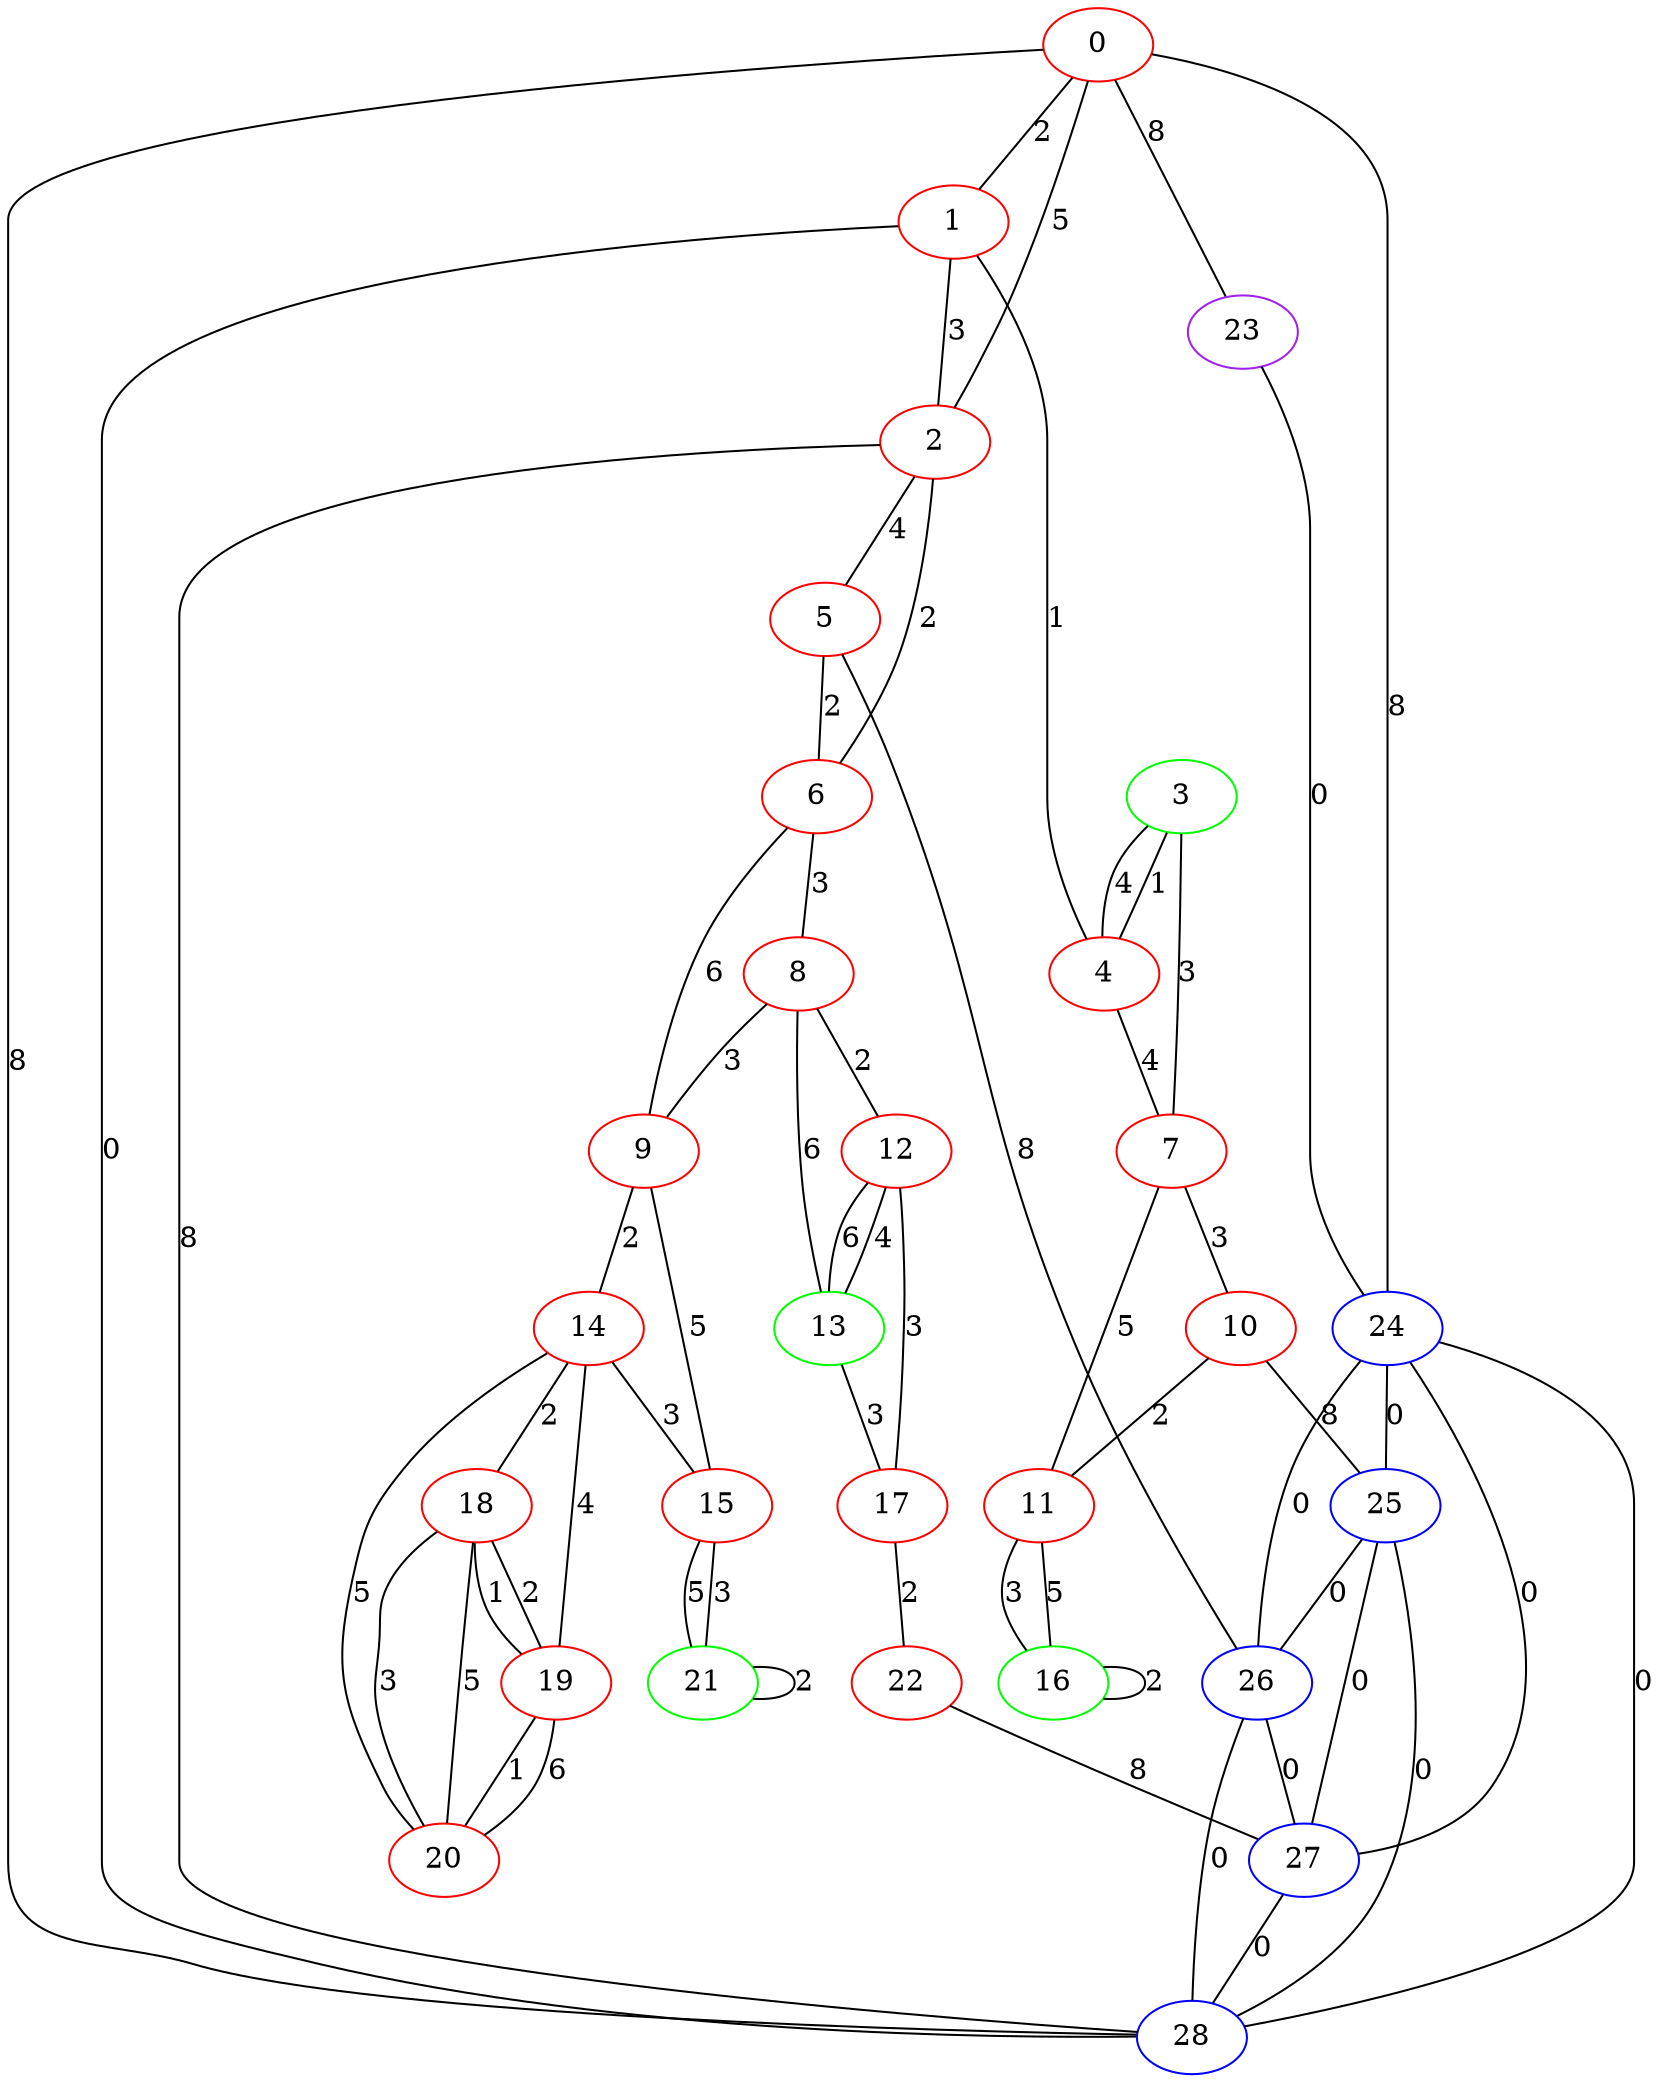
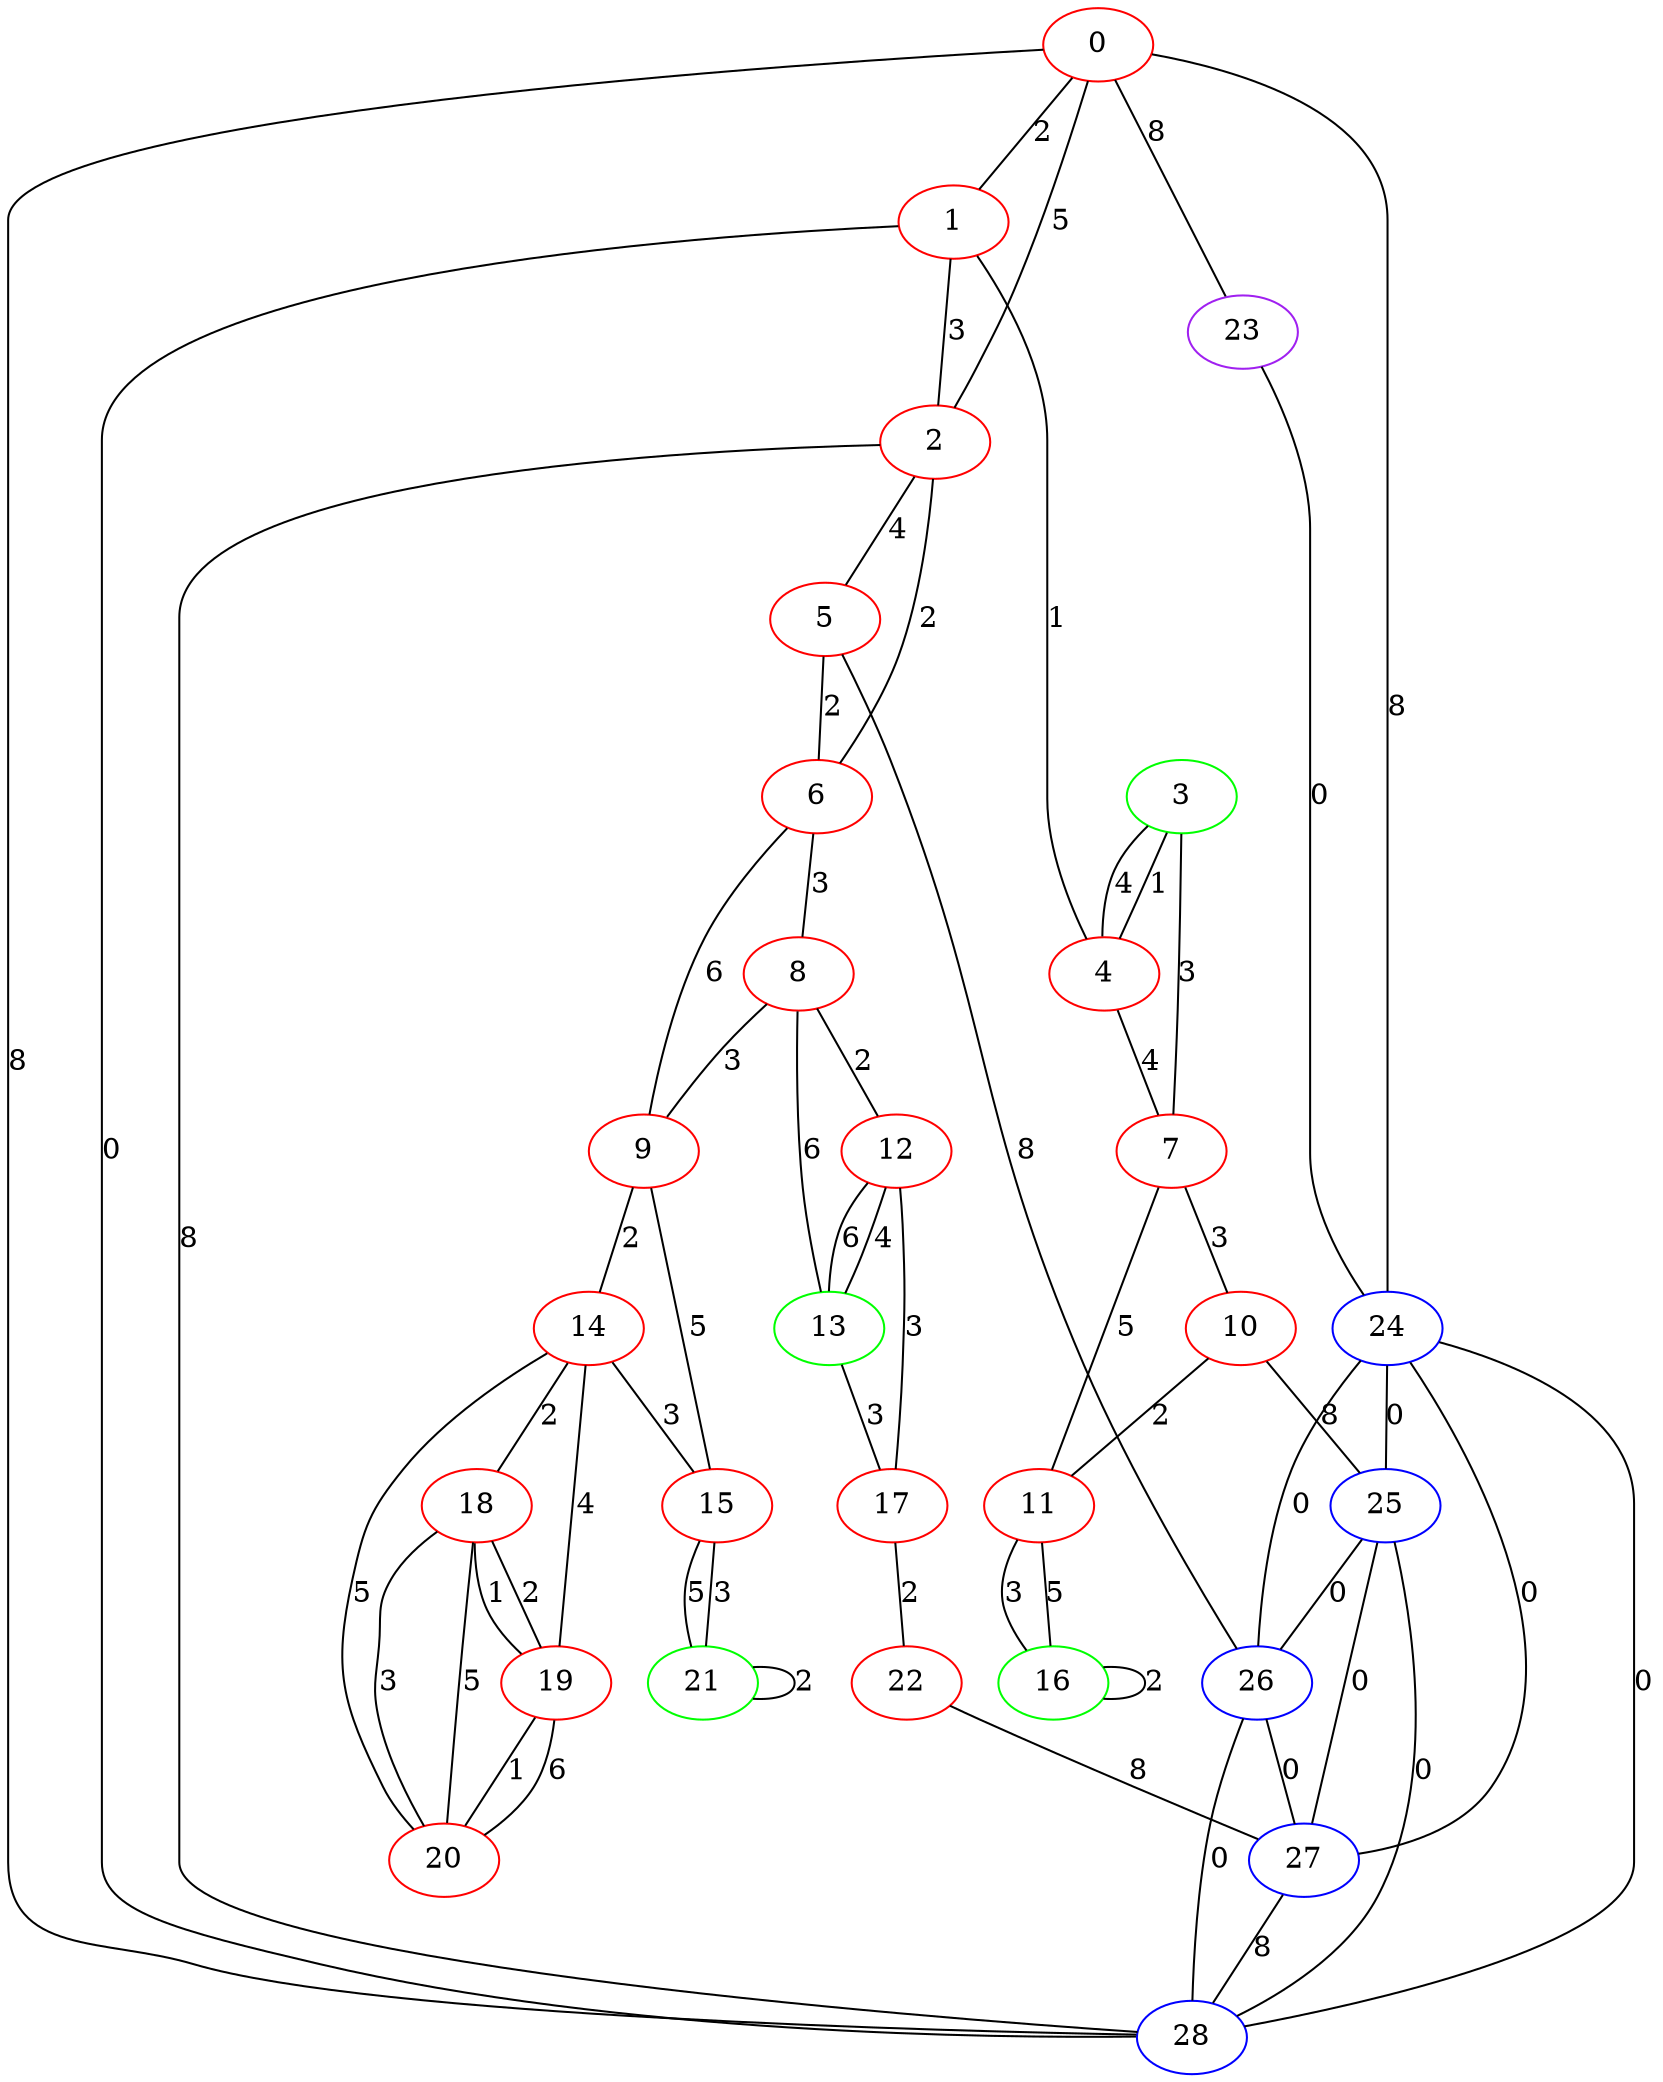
(1263, 1949) -> (1263, 1949)
